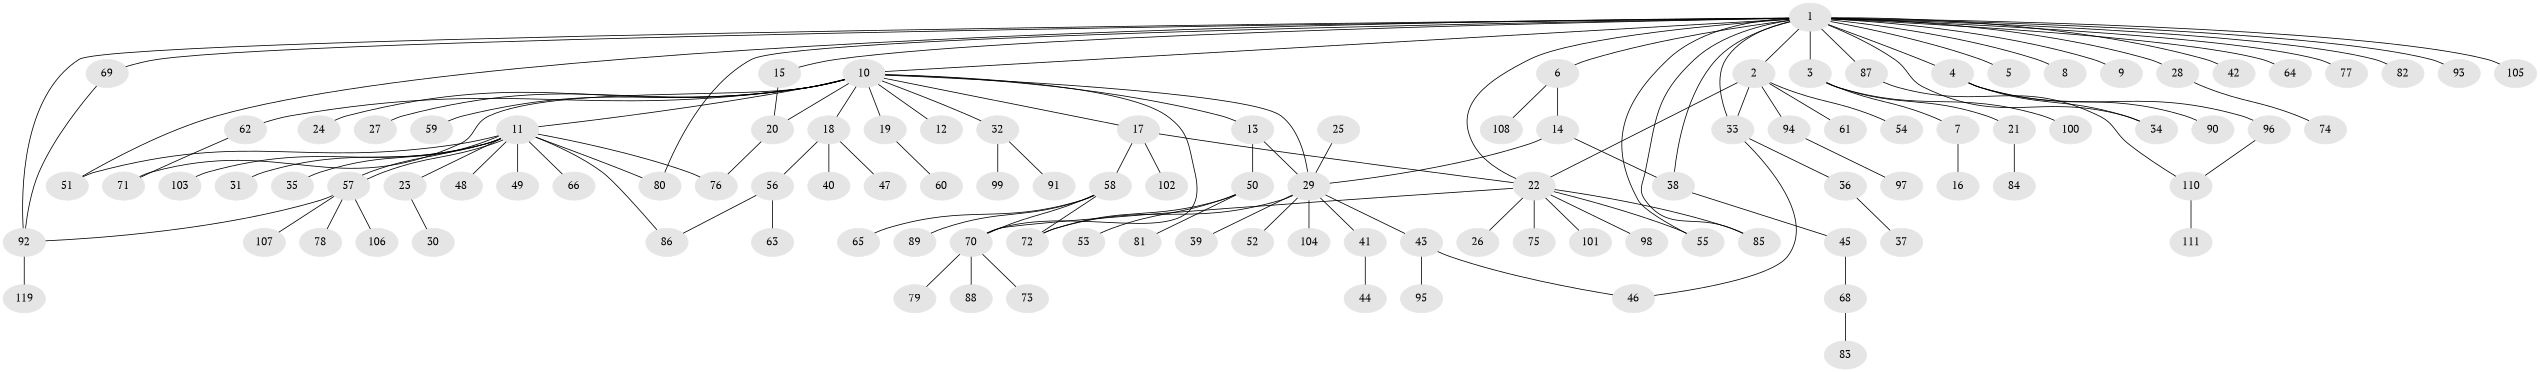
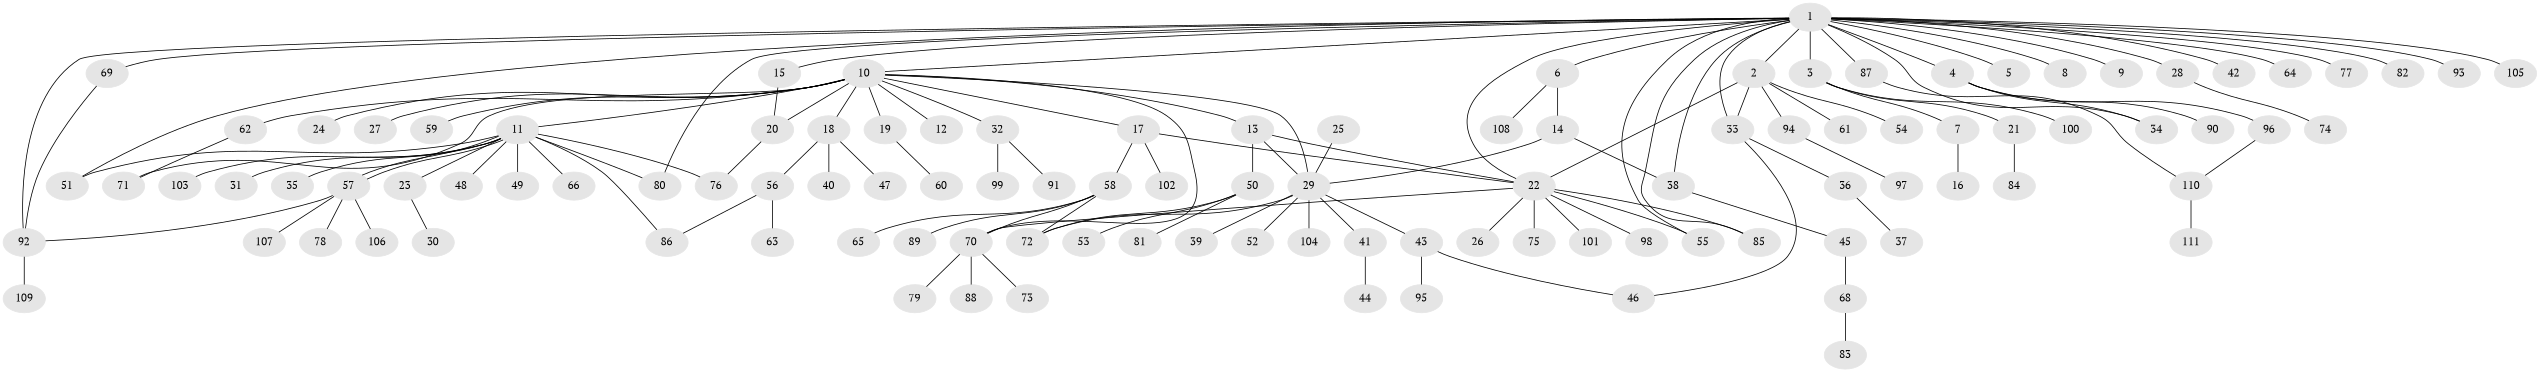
none -> (1393, 160)
(24, 299) -> (24, 299)
